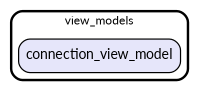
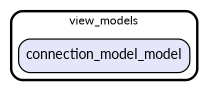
(100, 56) -> (104, 56)
